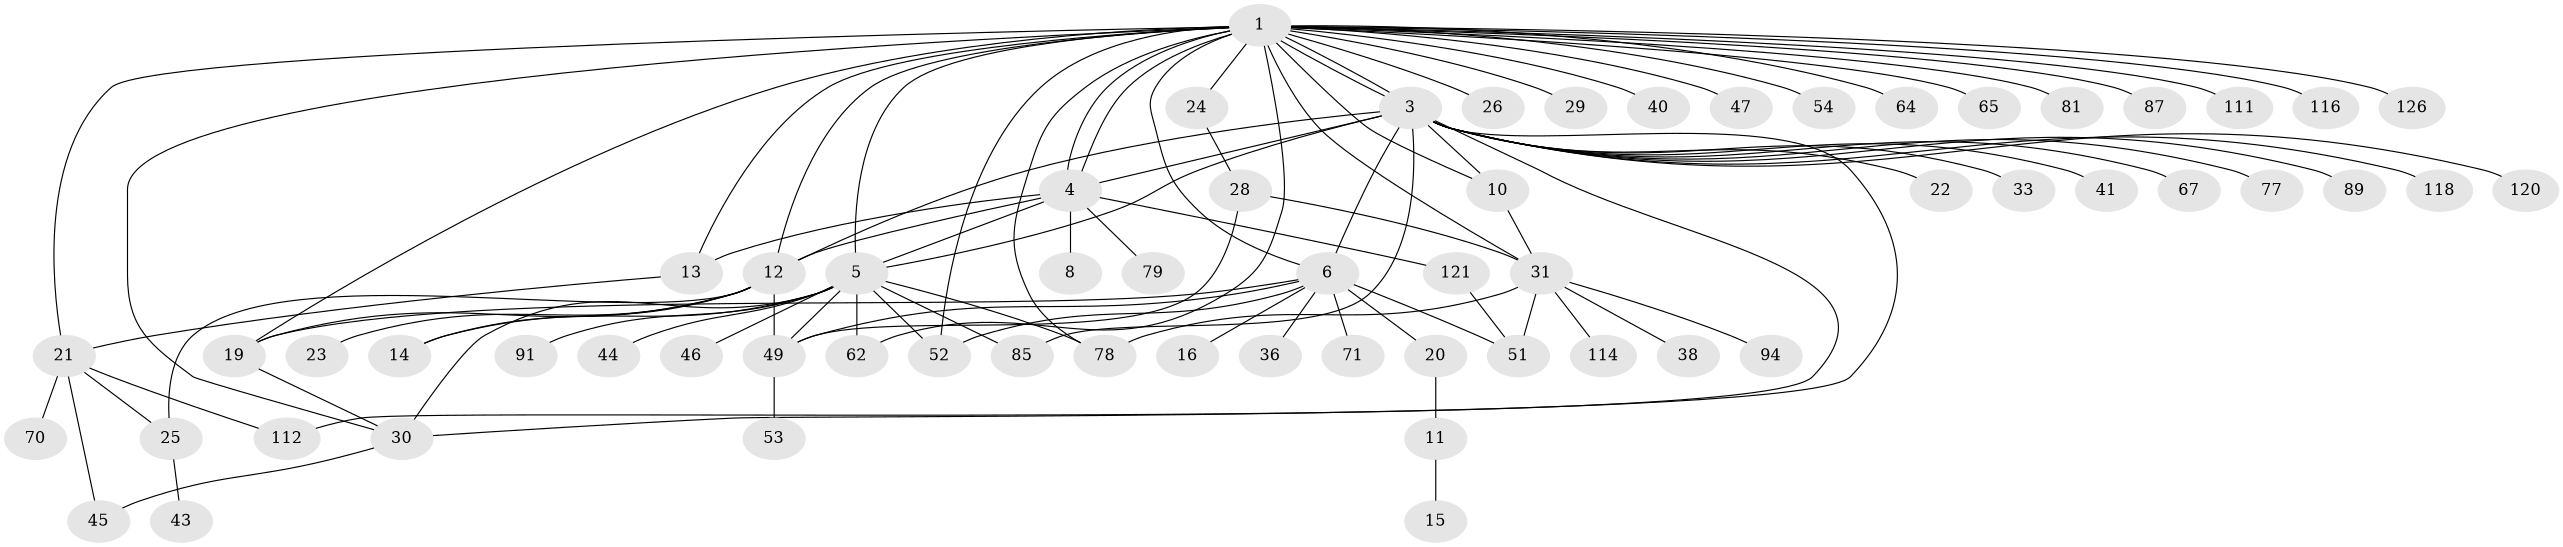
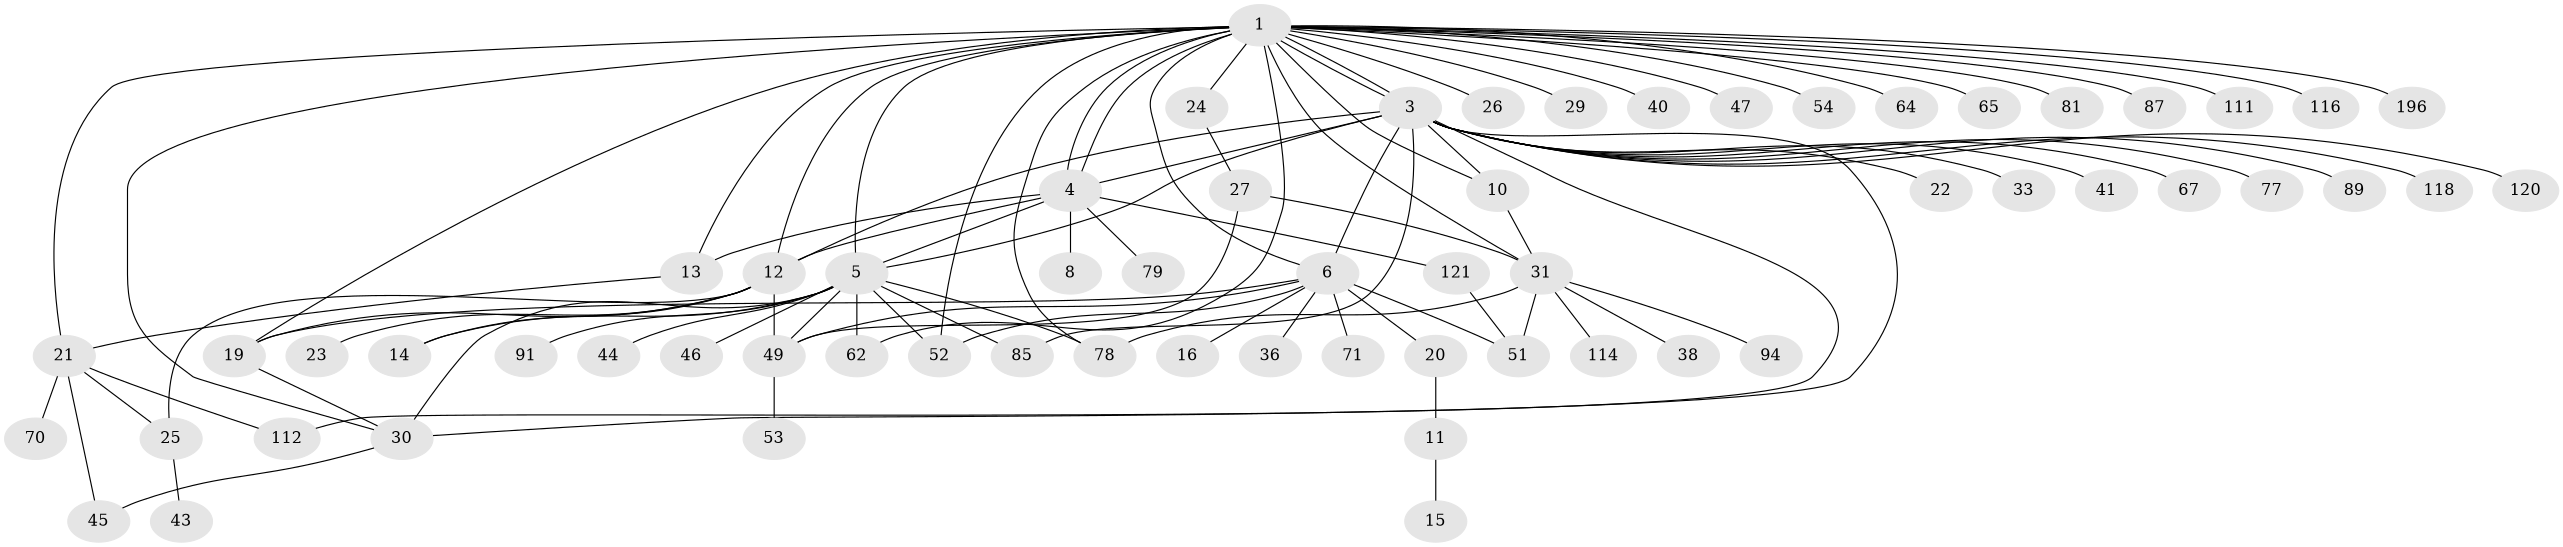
(2412, 108) -> (2412, 108)
(1241, 191) -> (1241, 191)
